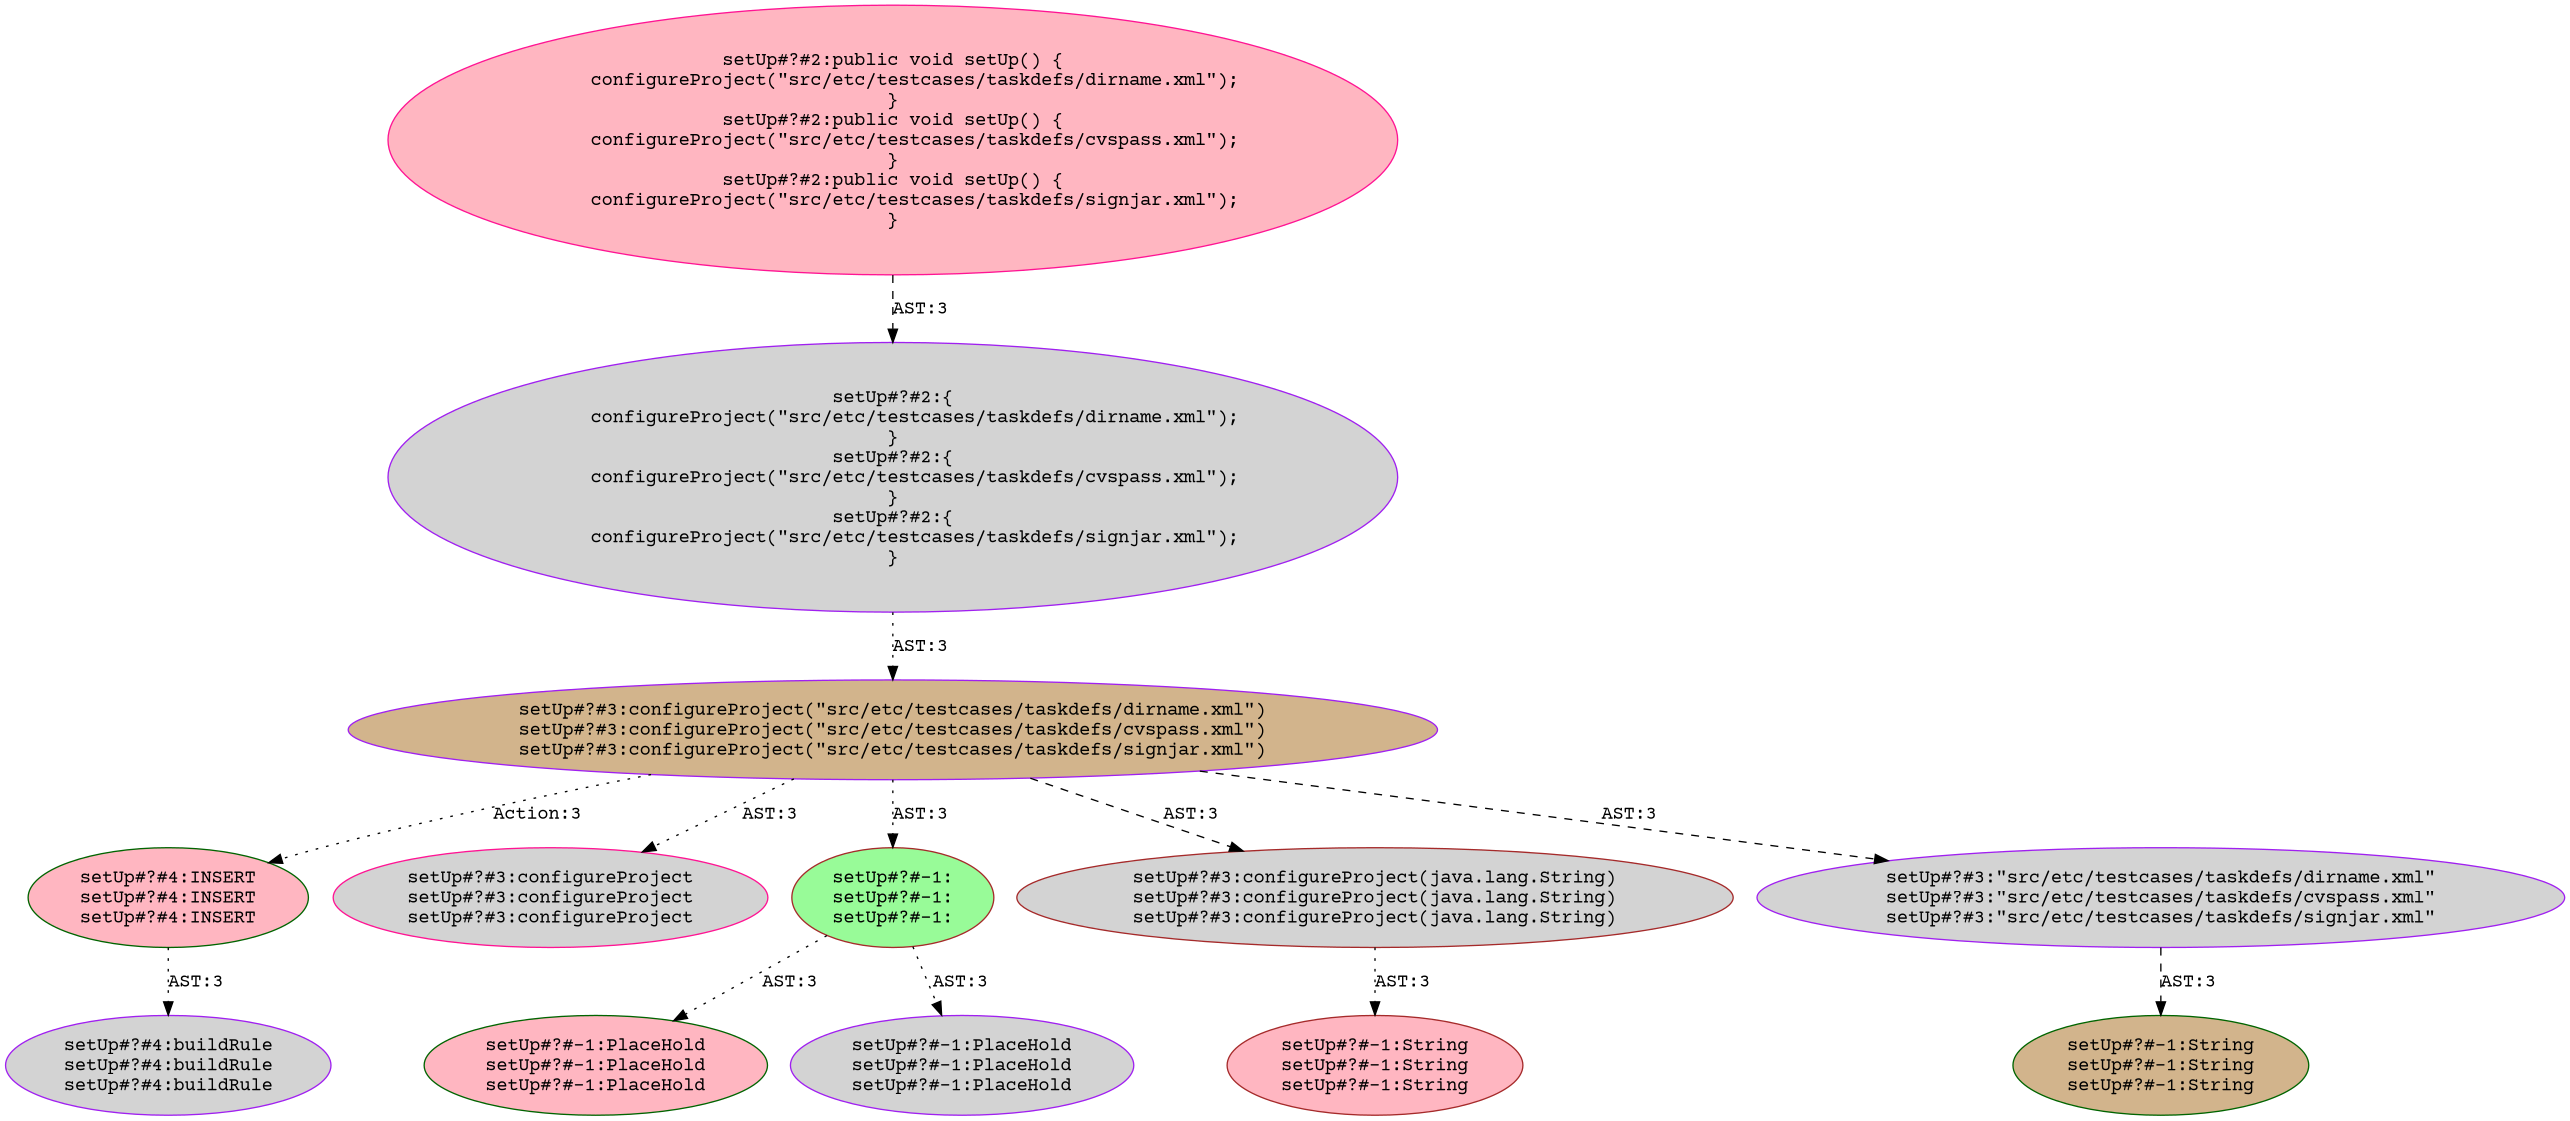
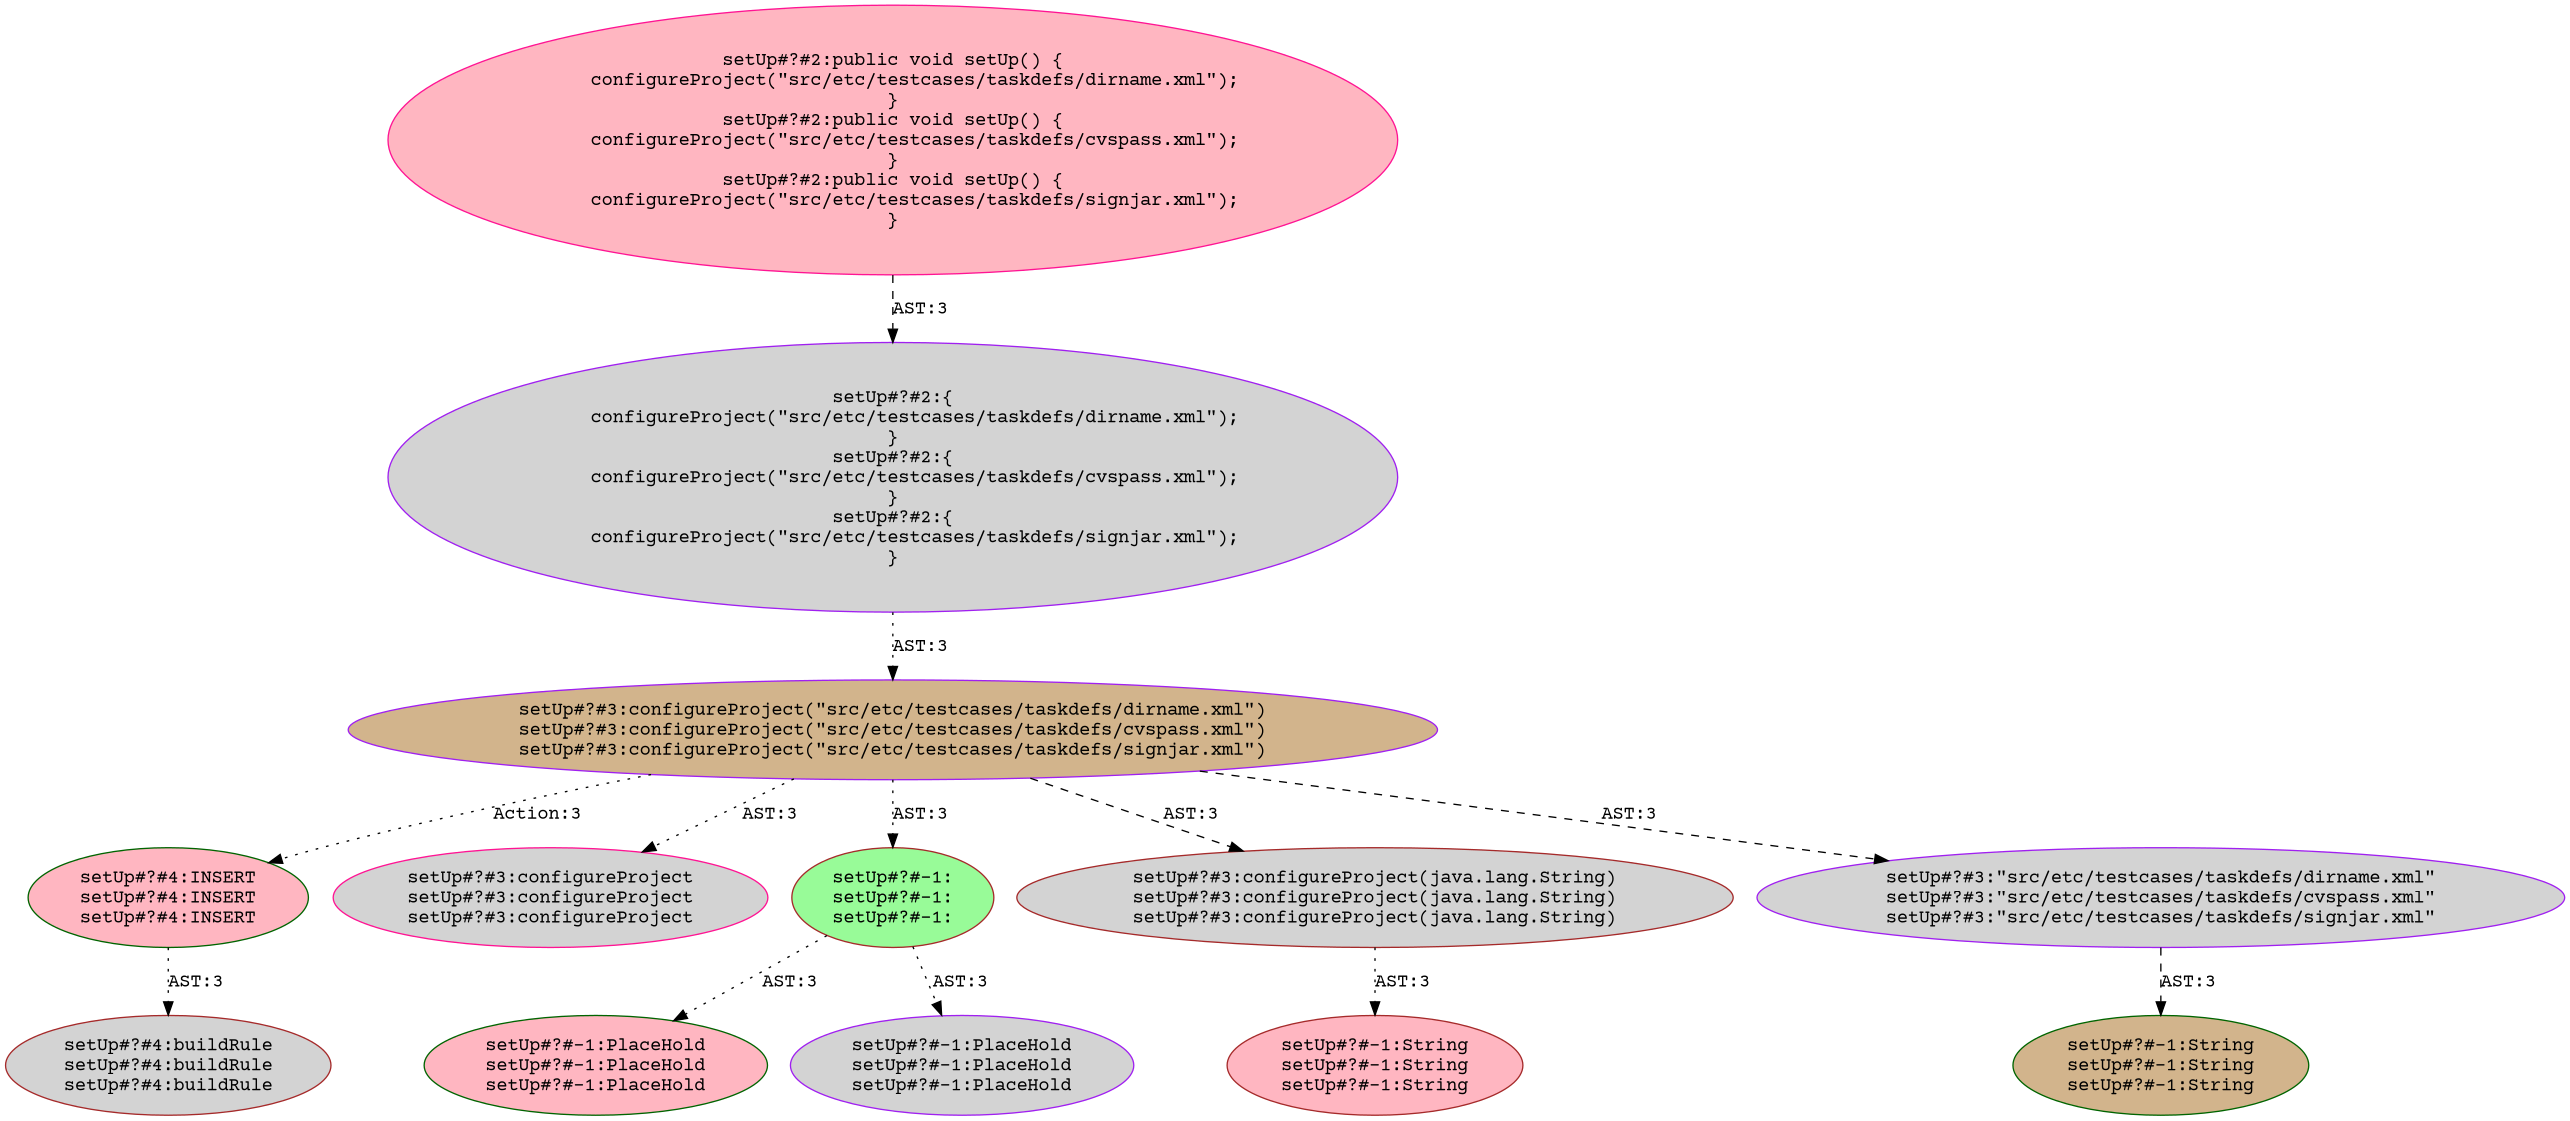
(168, 1065) -> (168, 1065)
